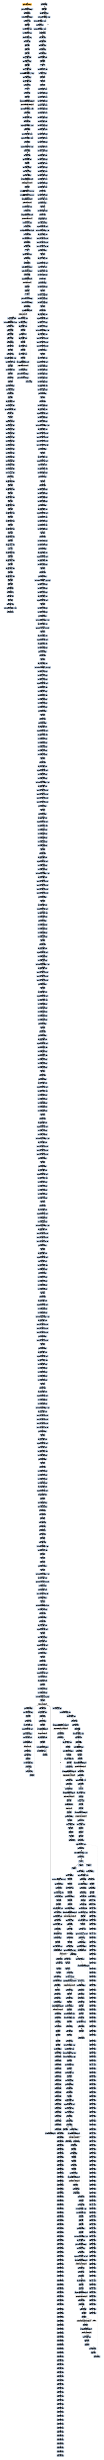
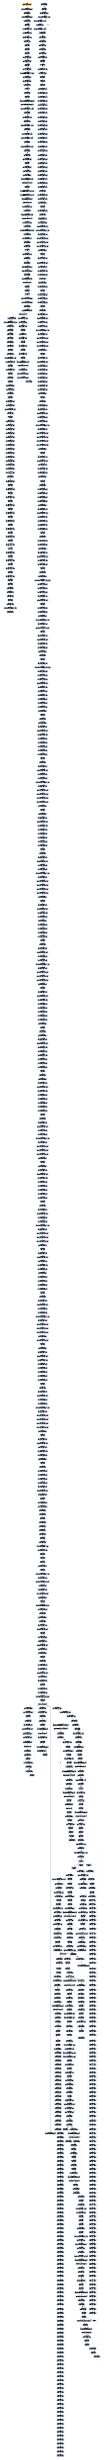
(83, 1893) -> none
